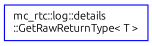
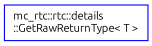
(76, 23) -> (76, 23)
